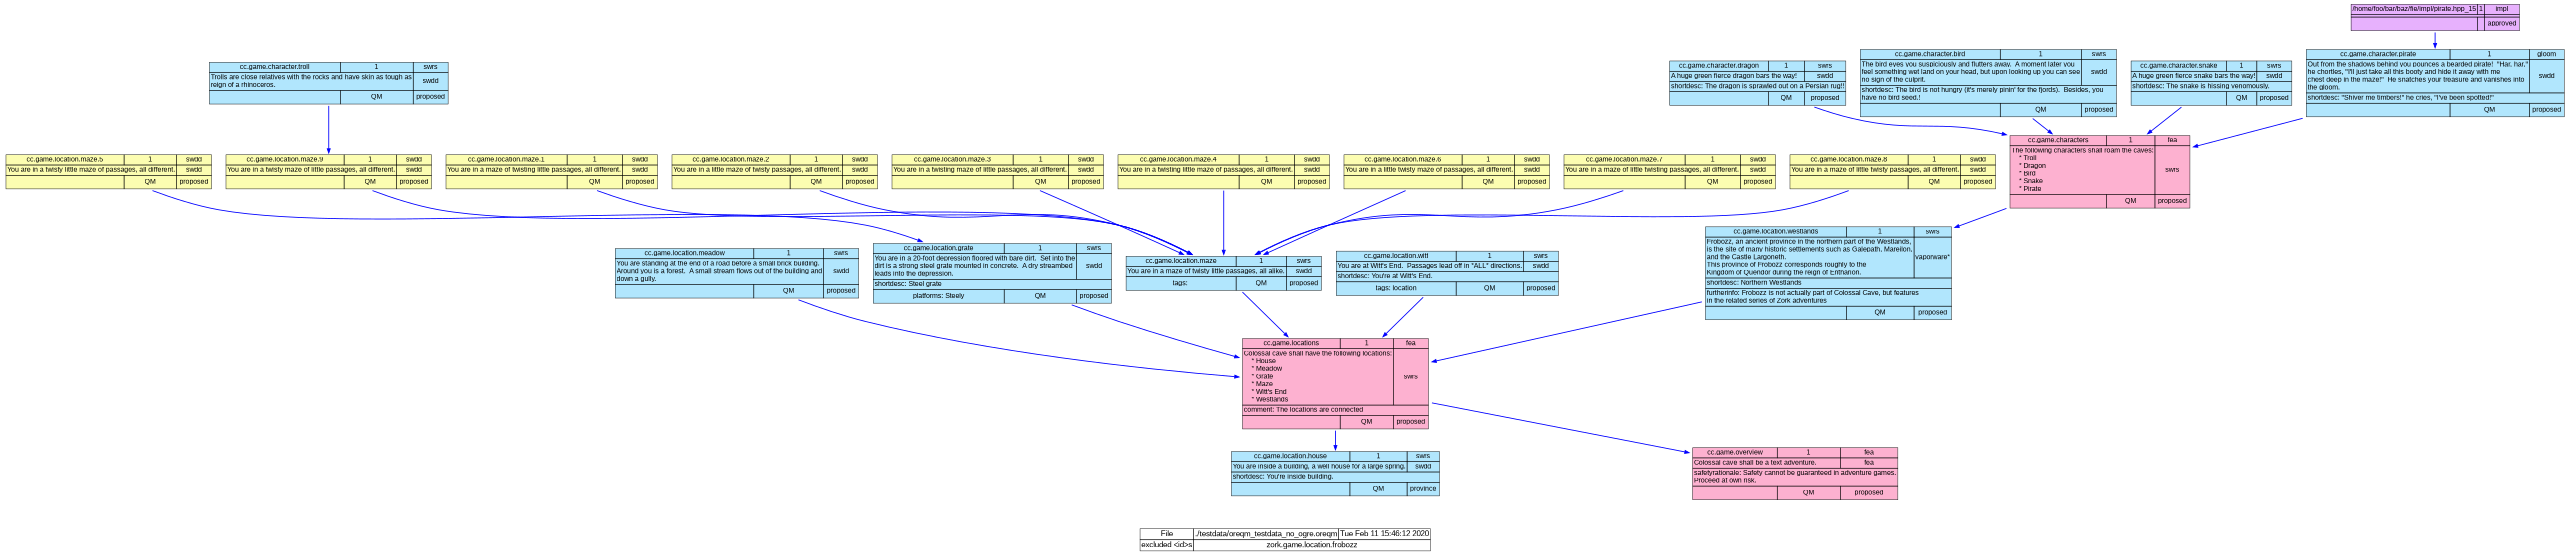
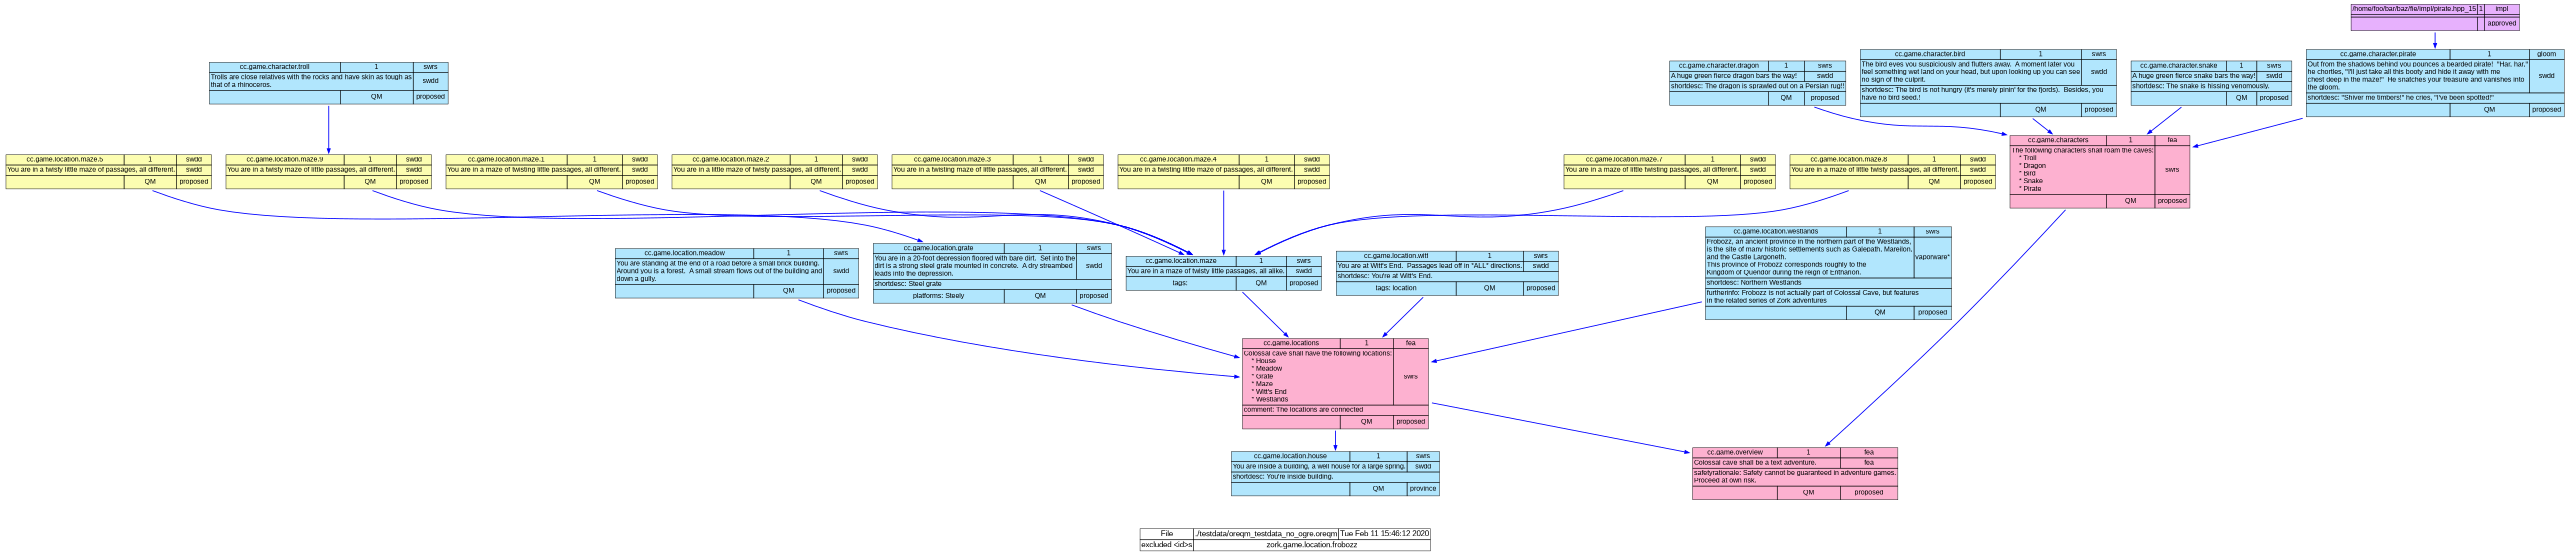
(243, 85) -> (241, 85)
(1447, 172) -> none
(1983, 217) -> (1950, 329)
